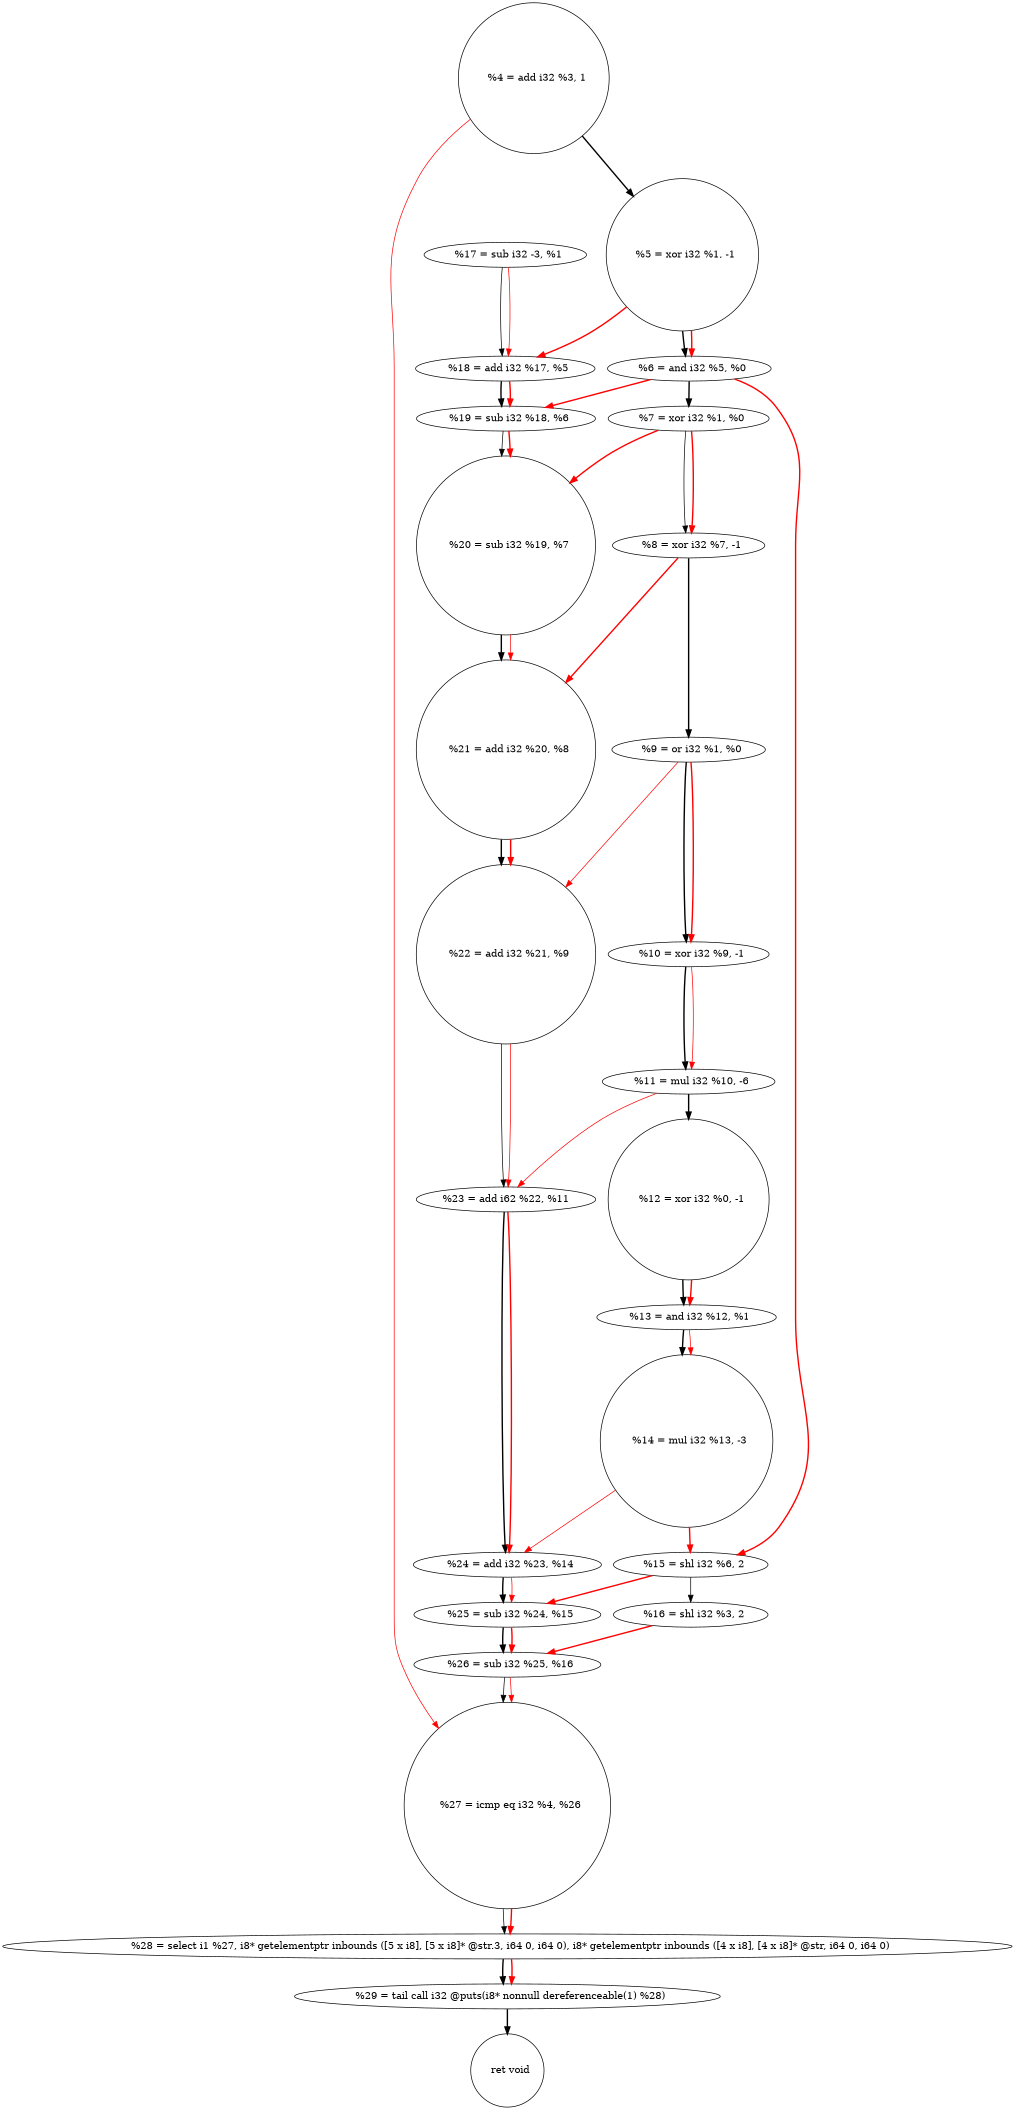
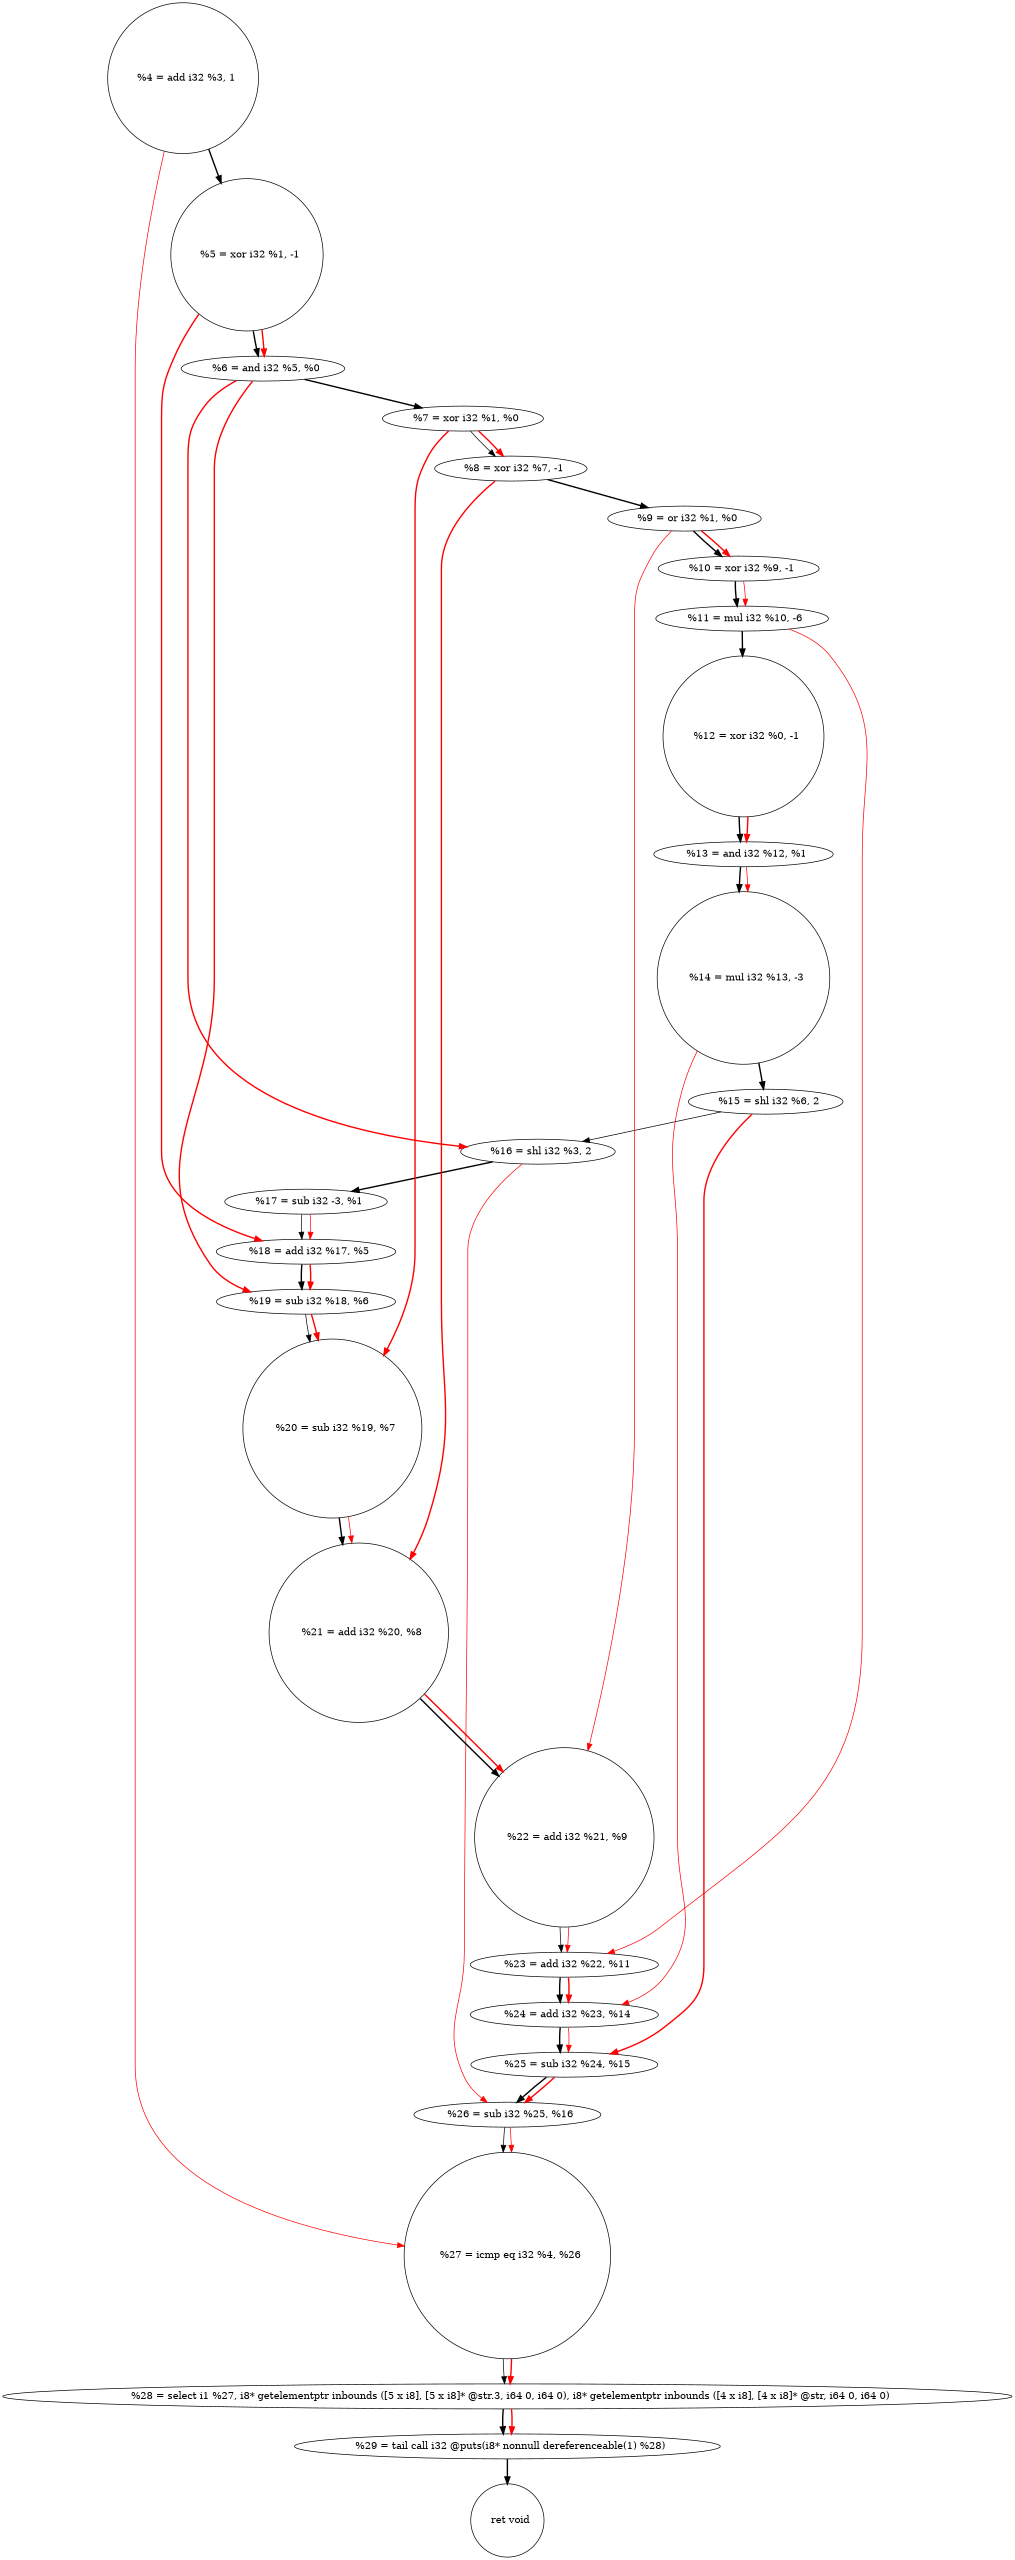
(796, 964) -> (188, 844)
none -> (426, 1176)
(506, 1199) -> (564, 1965)
(690, 1536) -> (761, 1072)
(603, 1639) -> (467, 1626)
